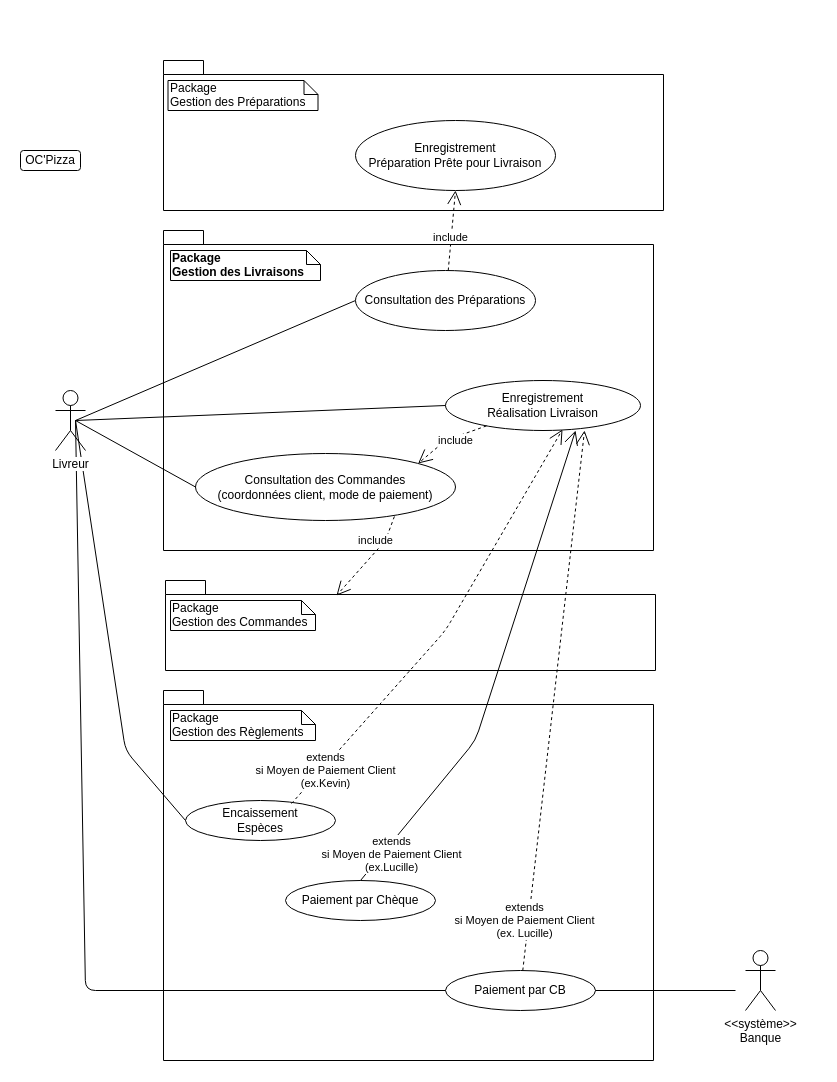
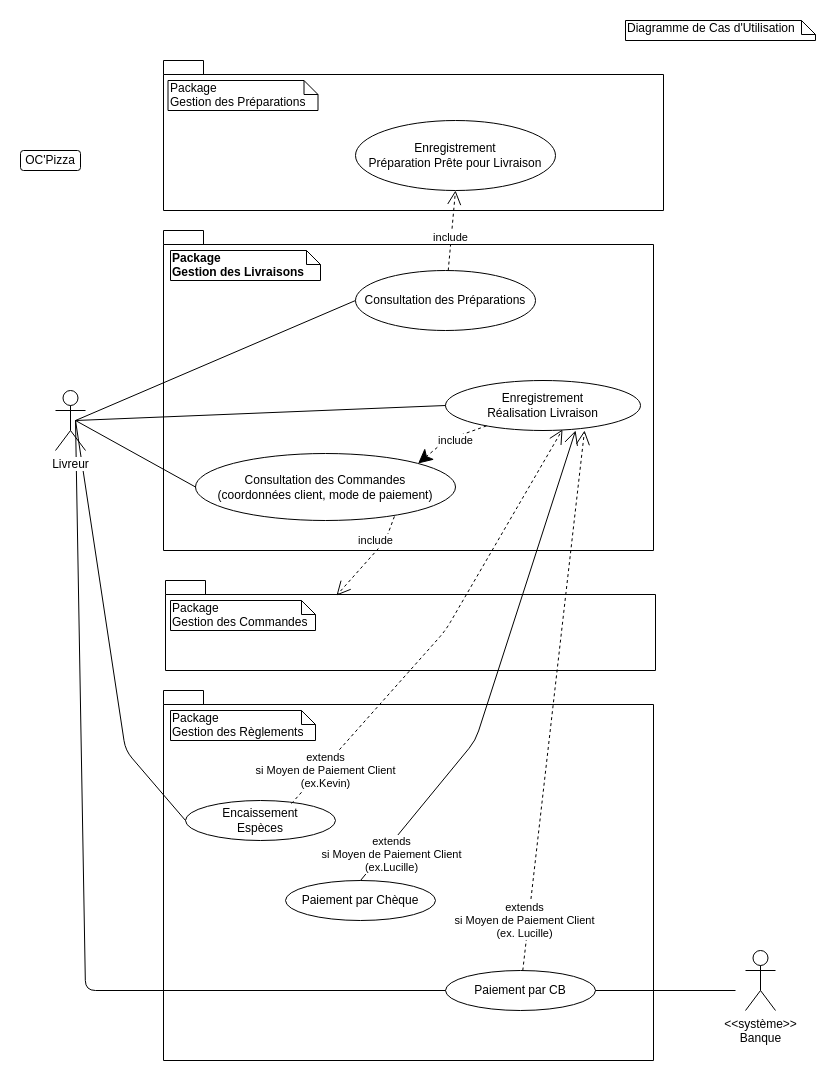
none -> (721, 31)
(425, 458) -> (428, 455)
